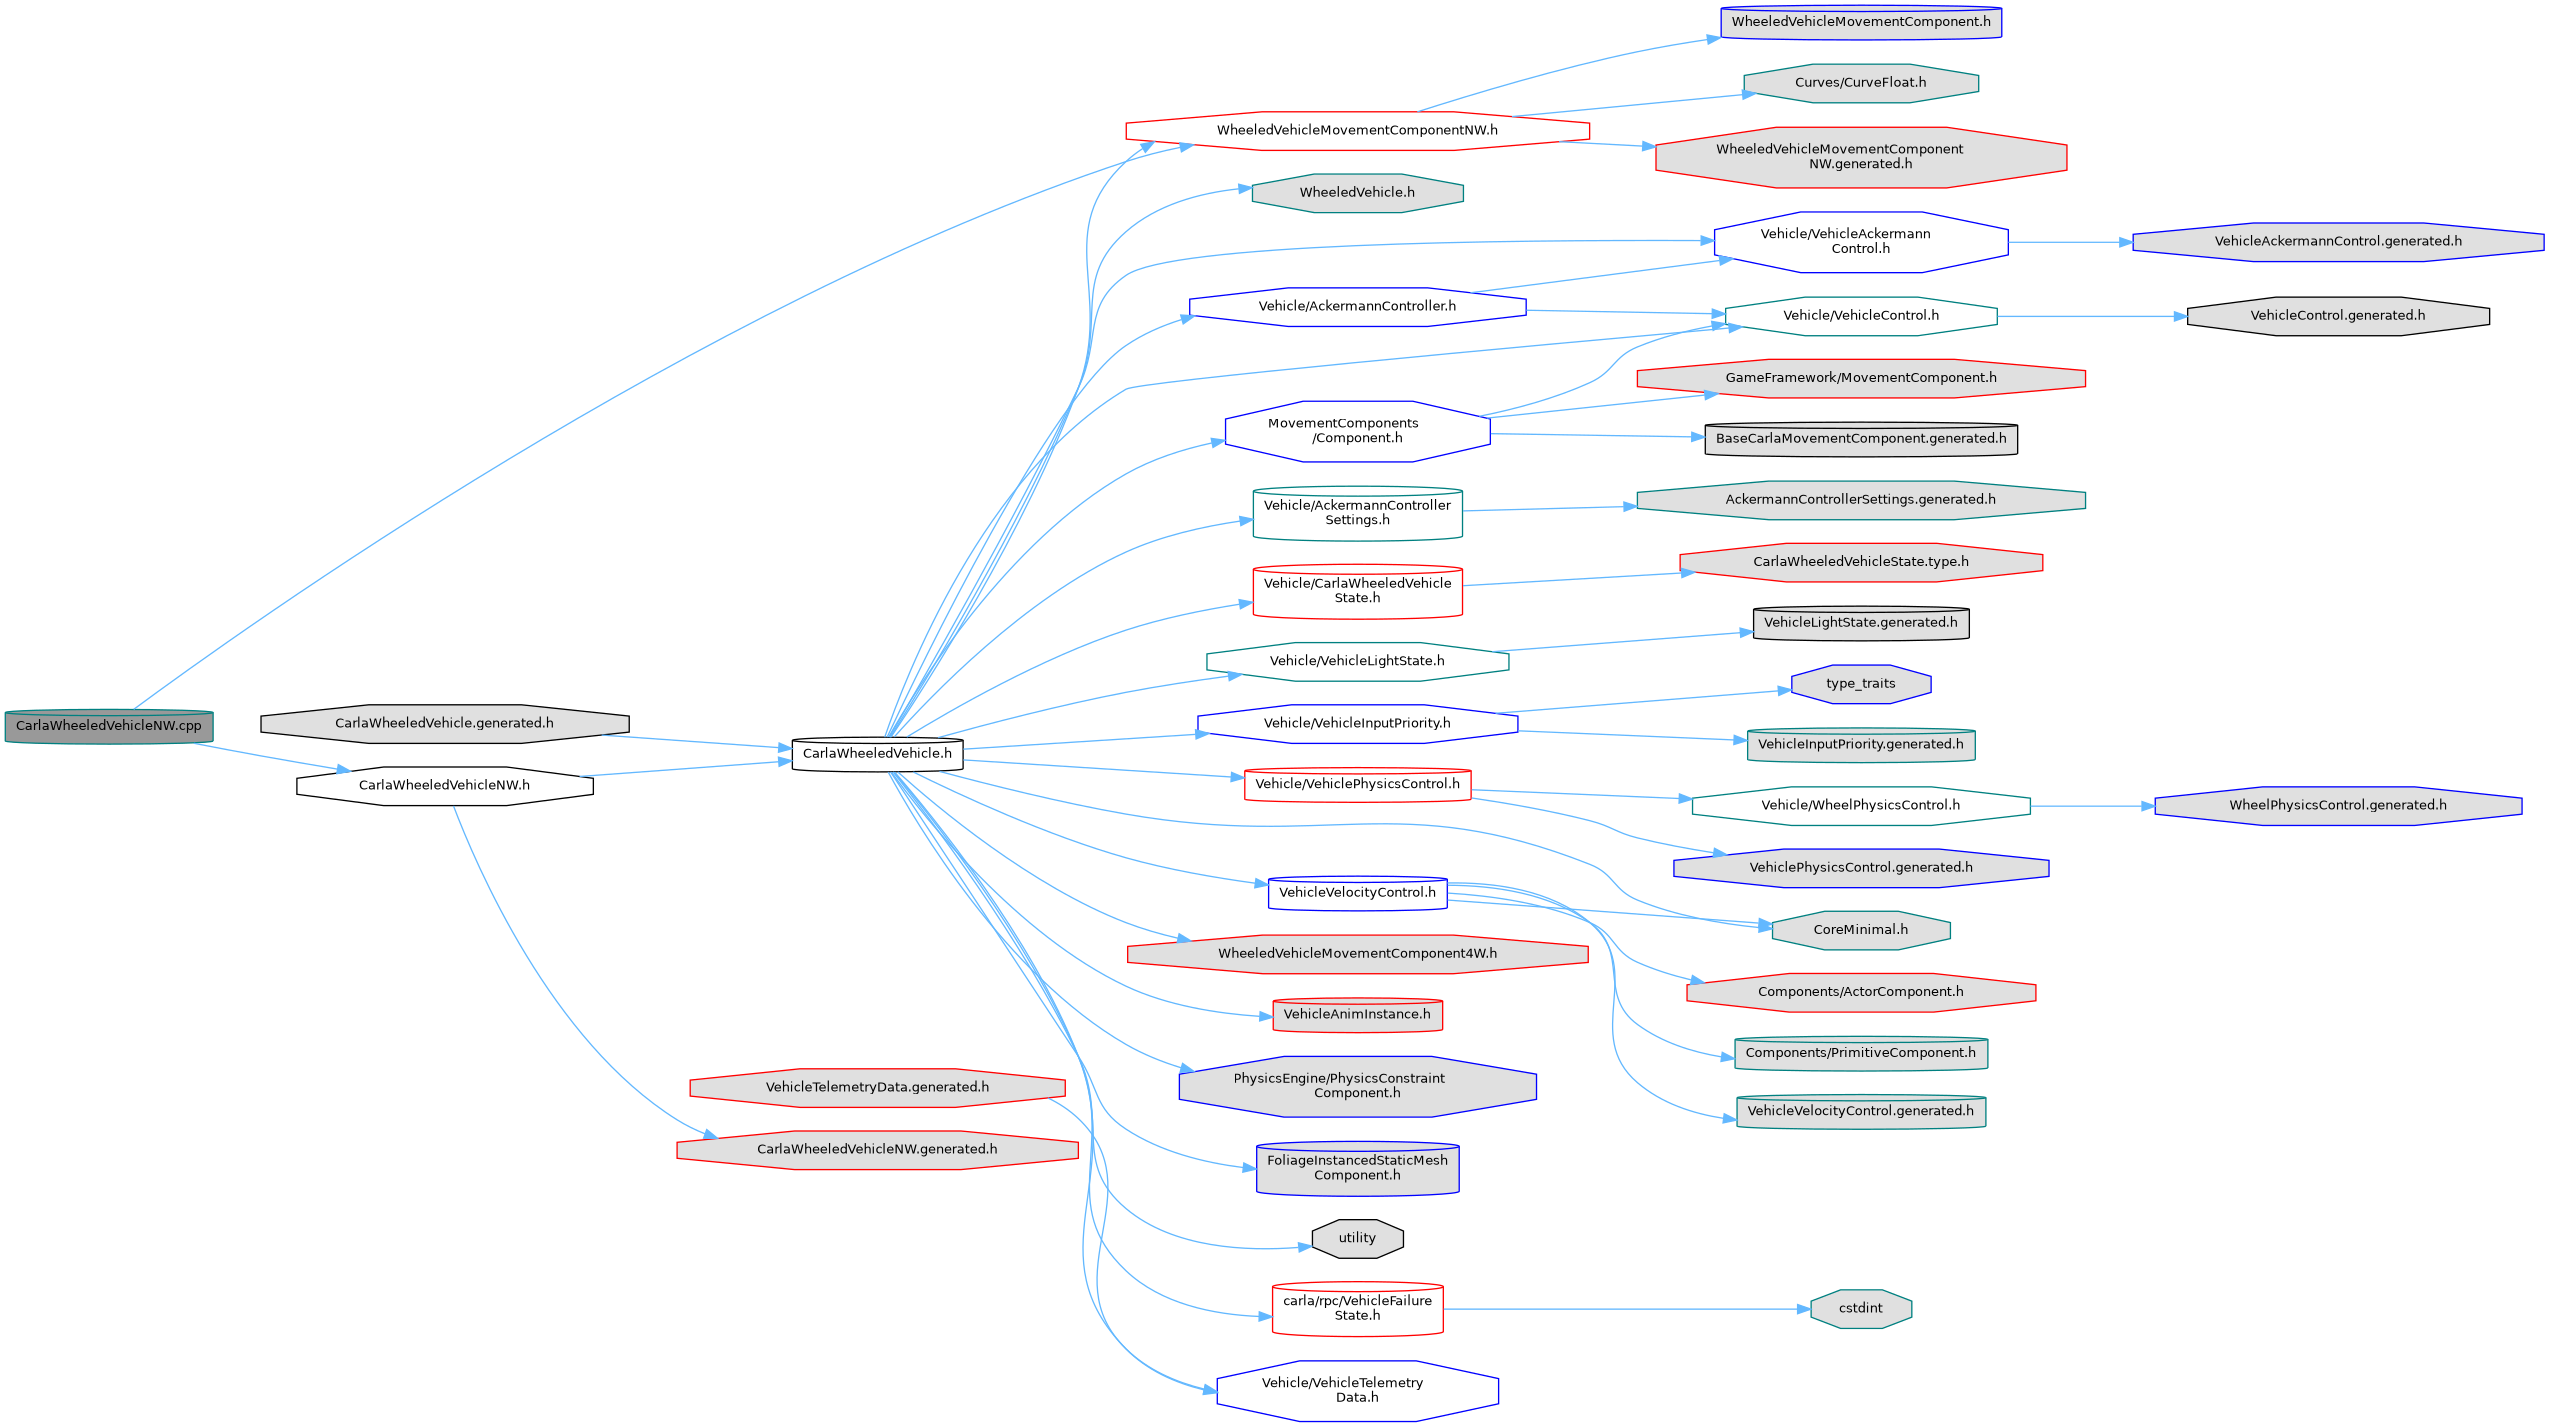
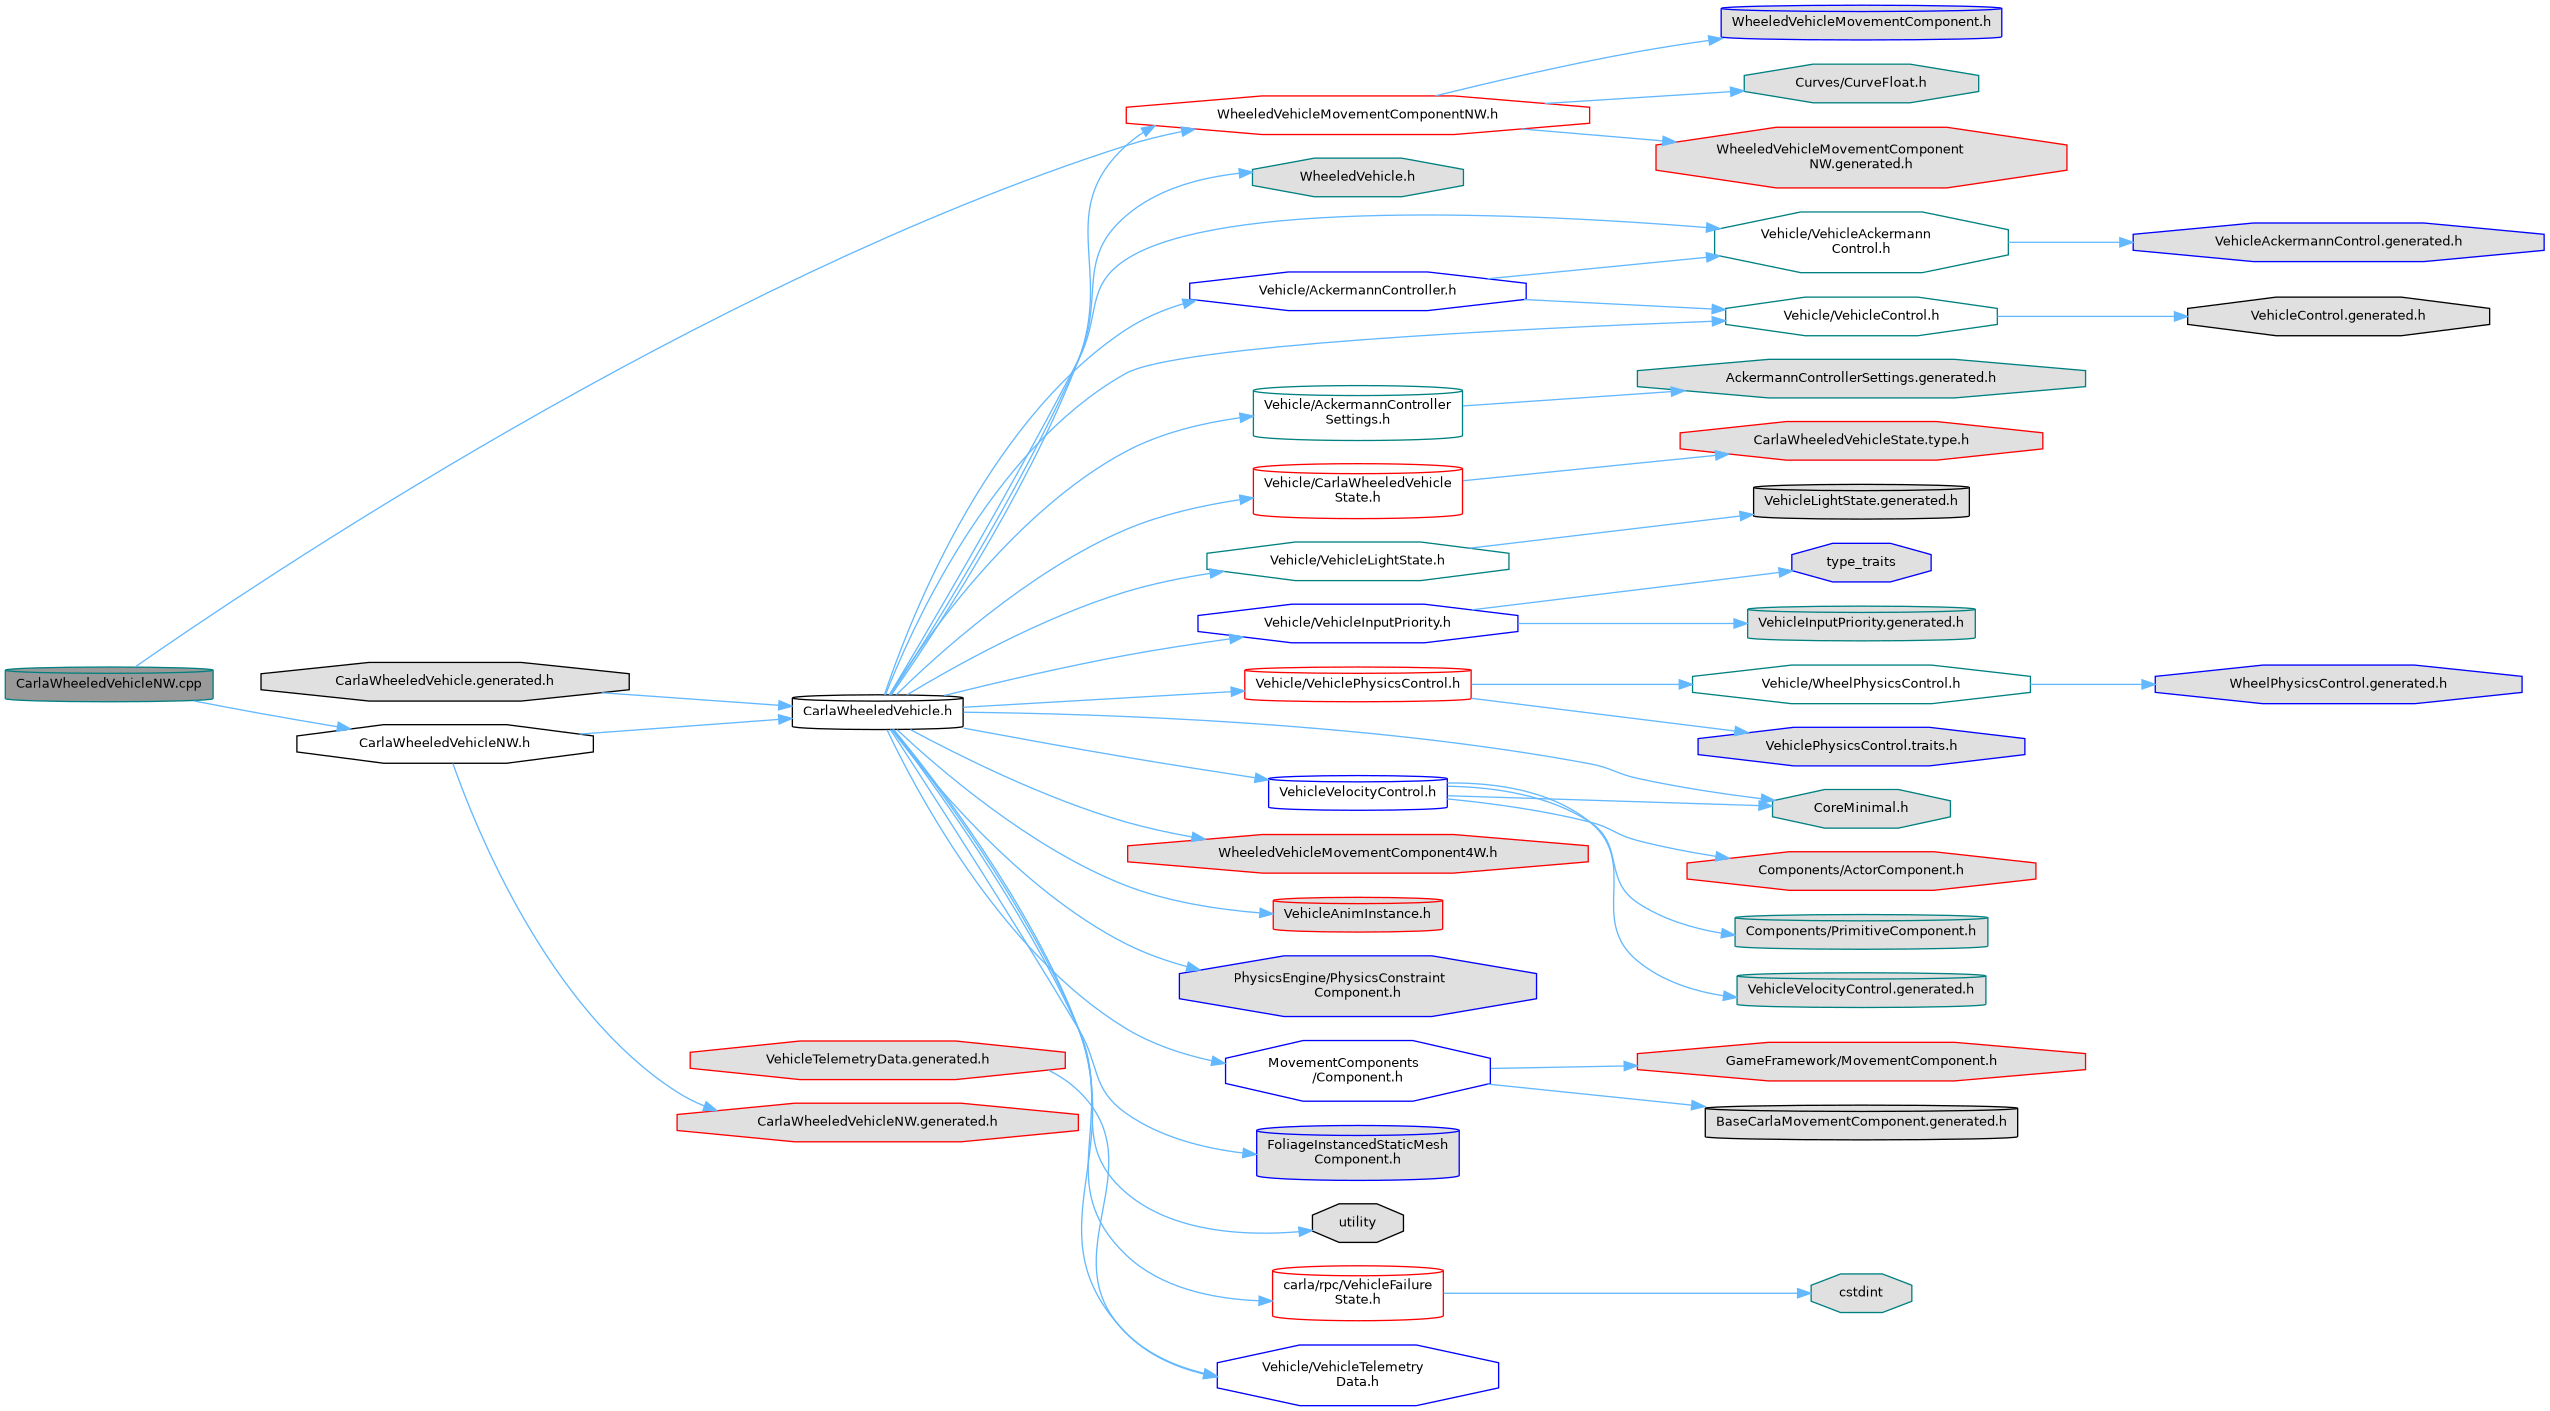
(1862, 242) -> (1862, 242)
(1599, 377) -> none
(1862, 868) -> (1862, 747)
